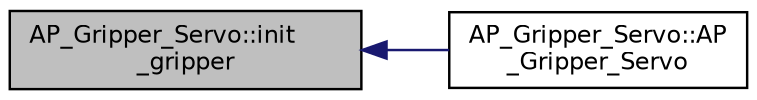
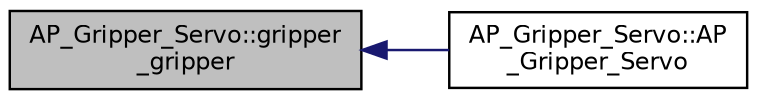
(186, 50) -> (186, 50)
